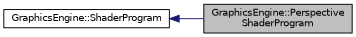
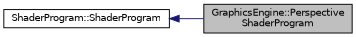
(87, 19) -> (87, 19)
